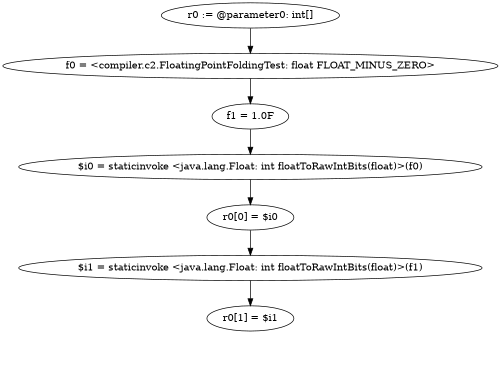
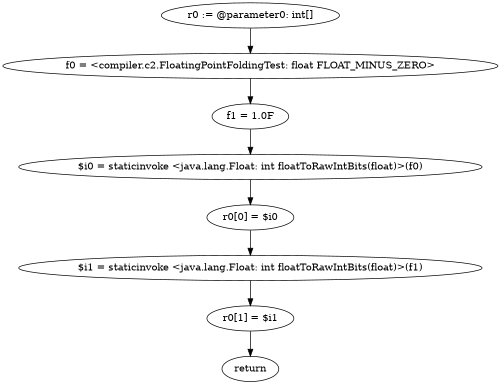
none -> (250, 369)
